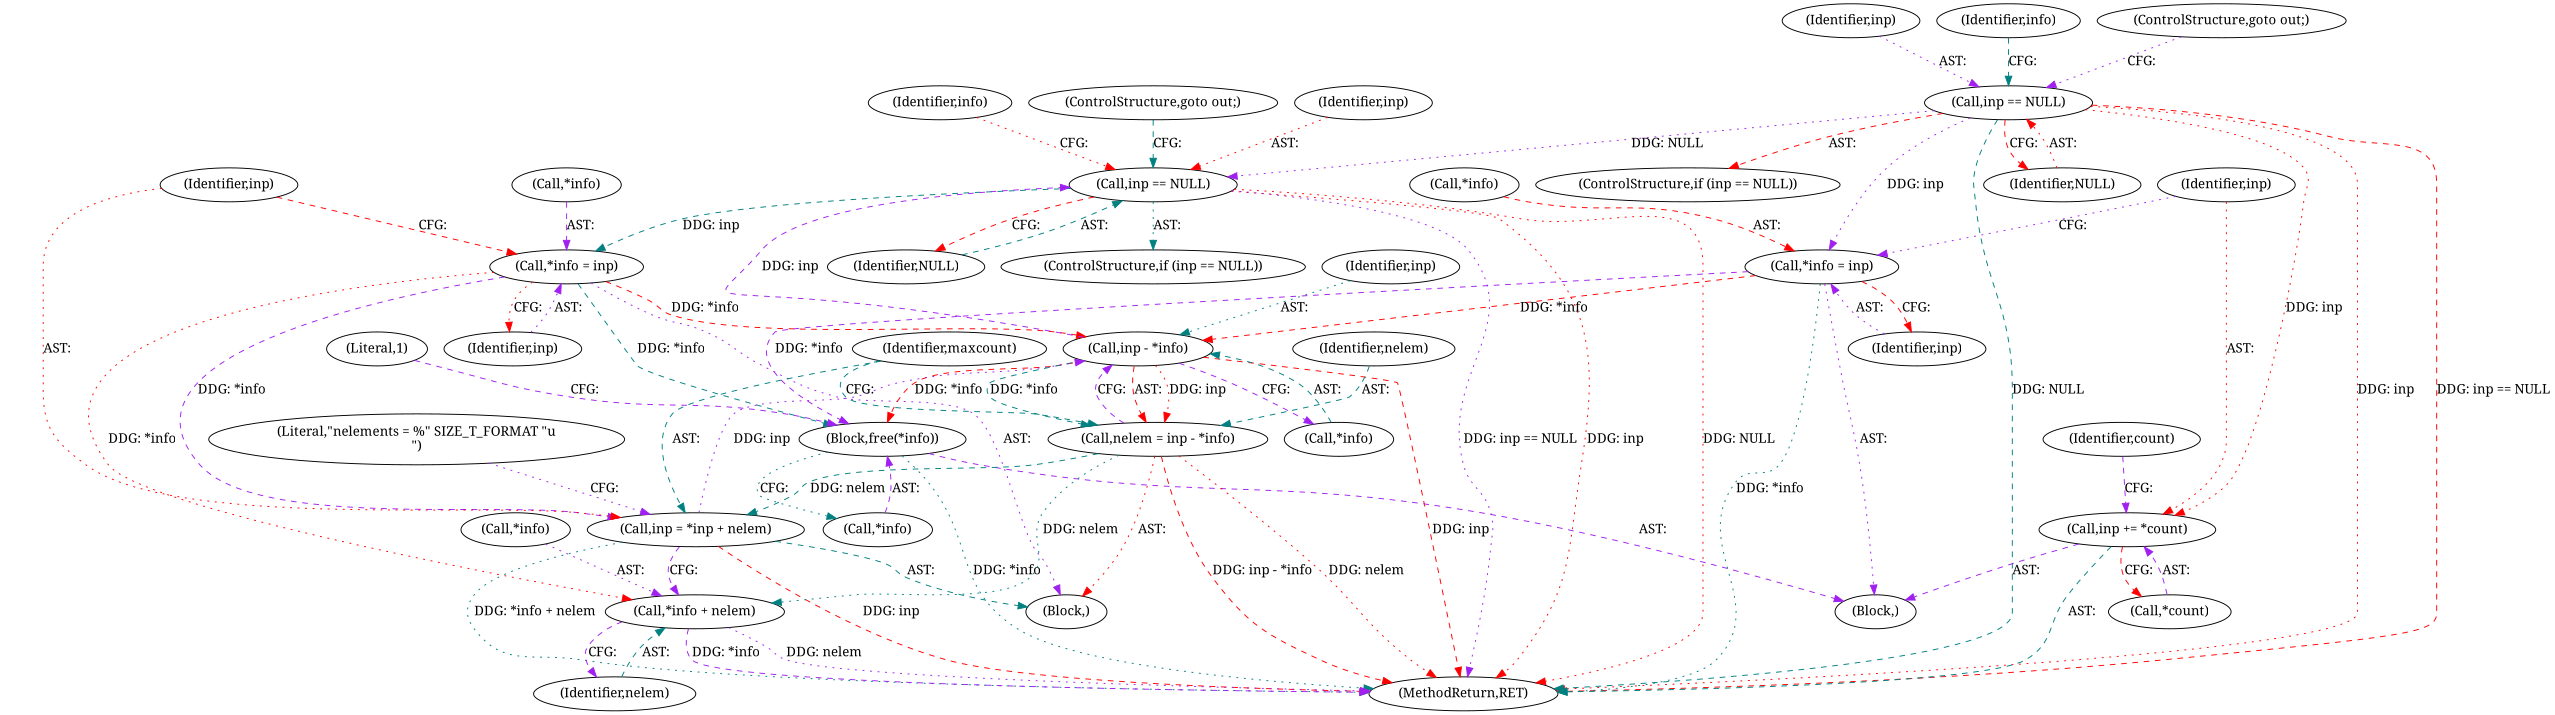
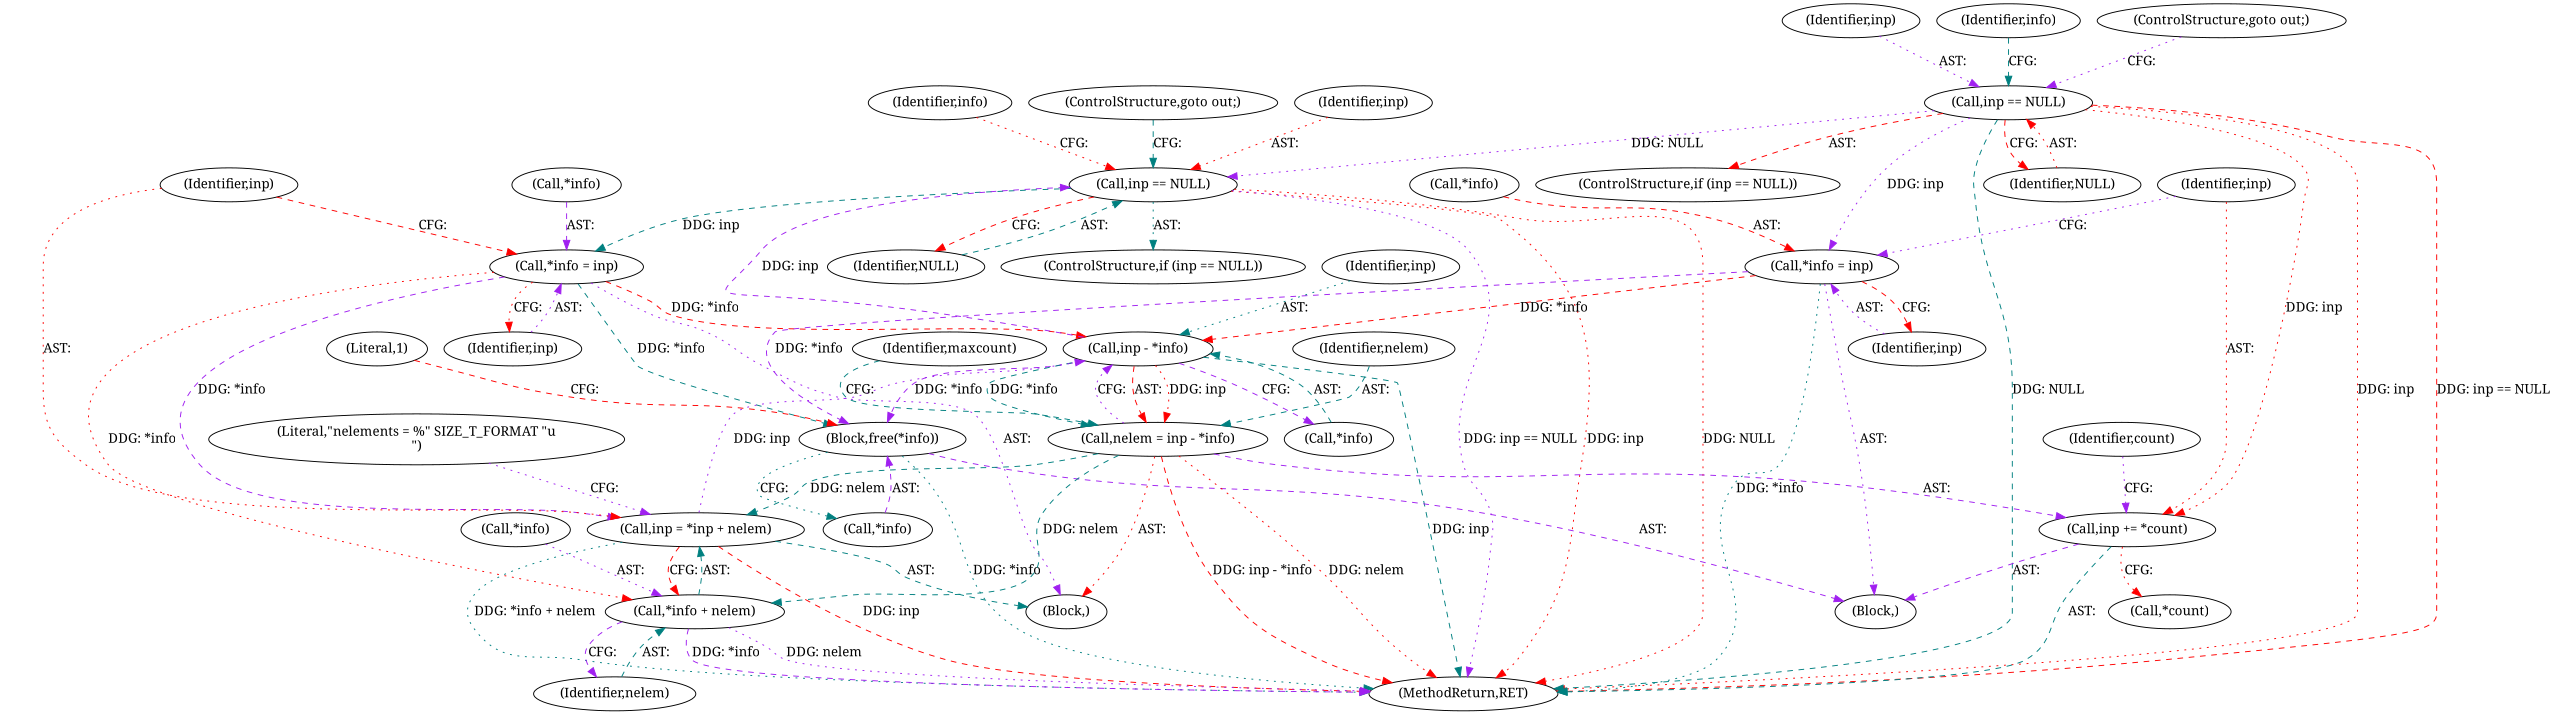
(979, 370) -> (979, 370)
(736, 391) -> (702, 576)
(1100, 401) -> (1100, 401)
(619, 403) -> (619, 403)
(1408, 429) -> (1408, 429)
(2124, 480) -> (2124, 480)
(669, 566) -> (669, 566)
(2122, 570) -> (2122, 570)
(2161, 573) -> (1636, 474)
(989, 592) -> (989, 592)
